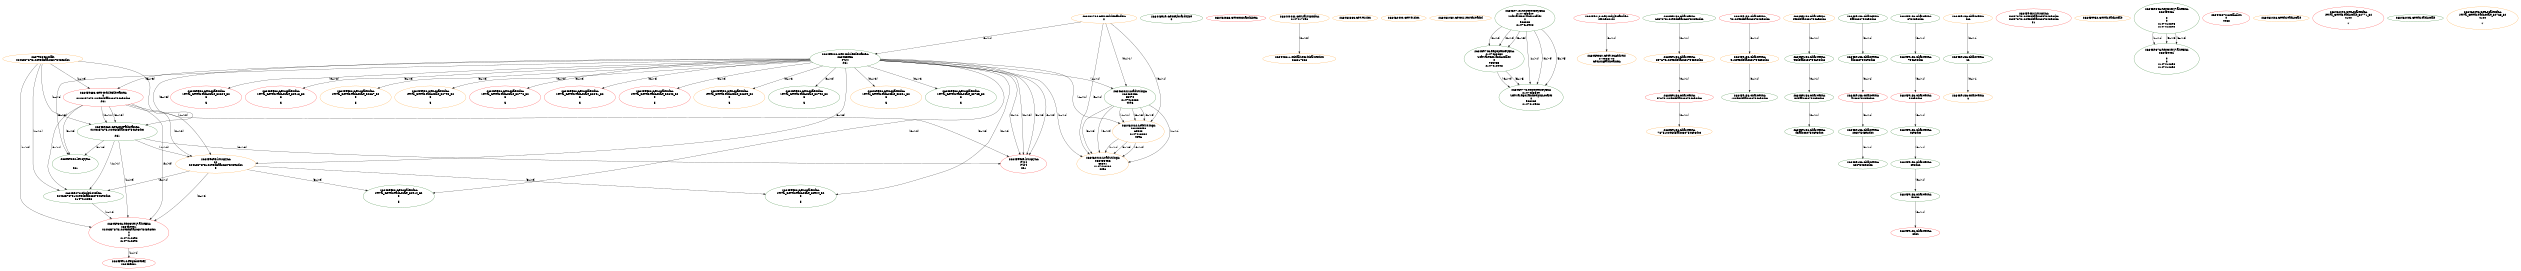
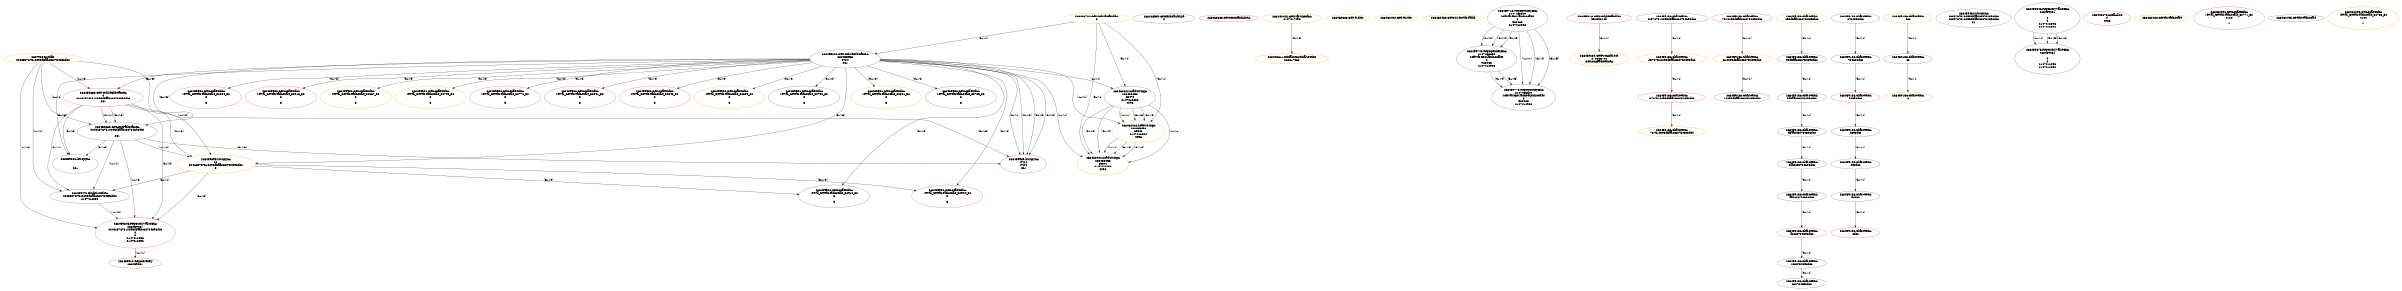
(2103, 18) -> none
none -> (1802, 147)
(801, 196) -> (947, 196)
